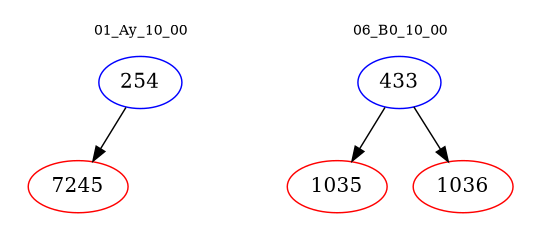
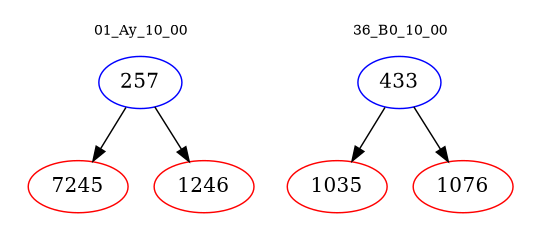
(401, 31) -> (401, 31)
(140, 82) -> (140, 82)
none -> (204, 187)
(463, 187) -> (463, 187)
